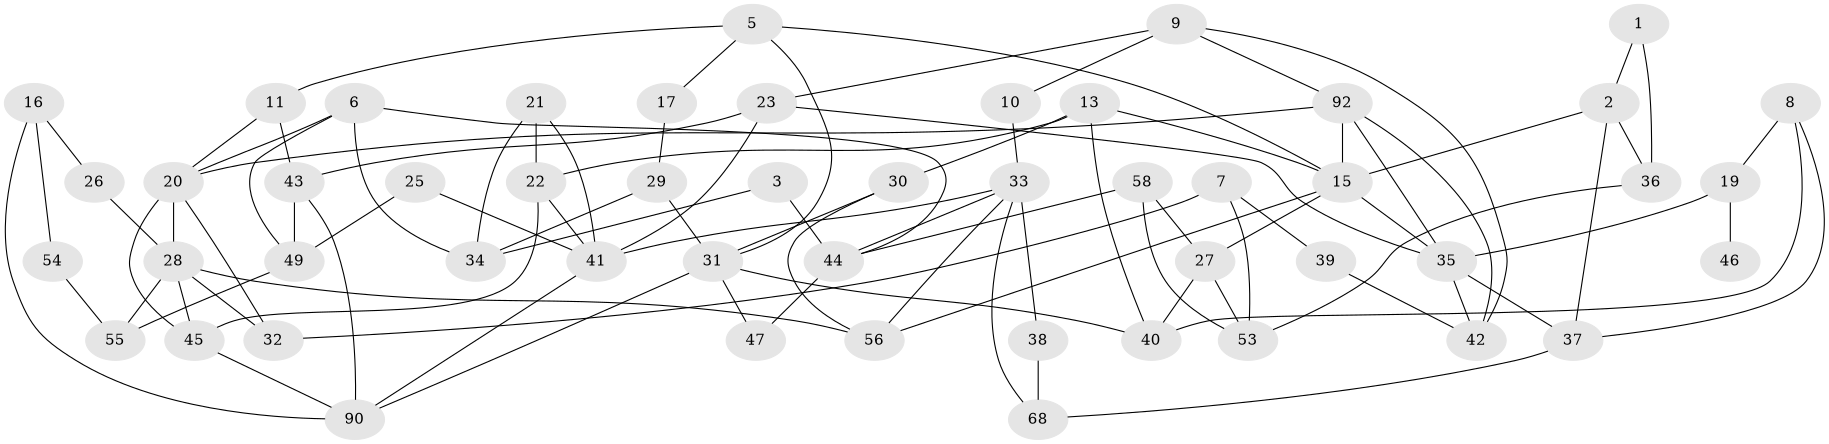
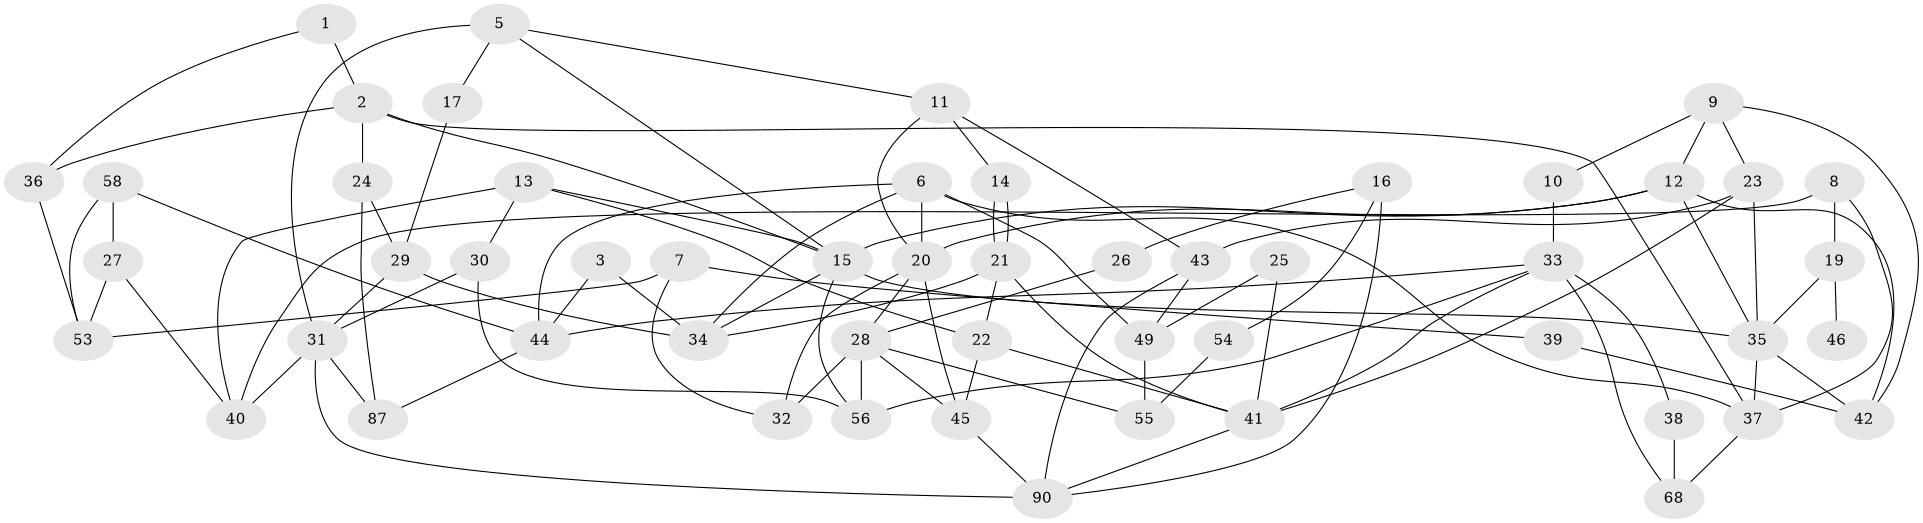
(1343, 103) -> (1674, 182)
none -> (363, 182)
none -> (1001, 182)
(1281, 218) -> (771, 301)
none -> (1352, 255)
(756, 341) -> (378, 420)
